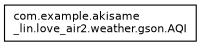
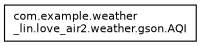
(100, 23) -> (100, 23)
